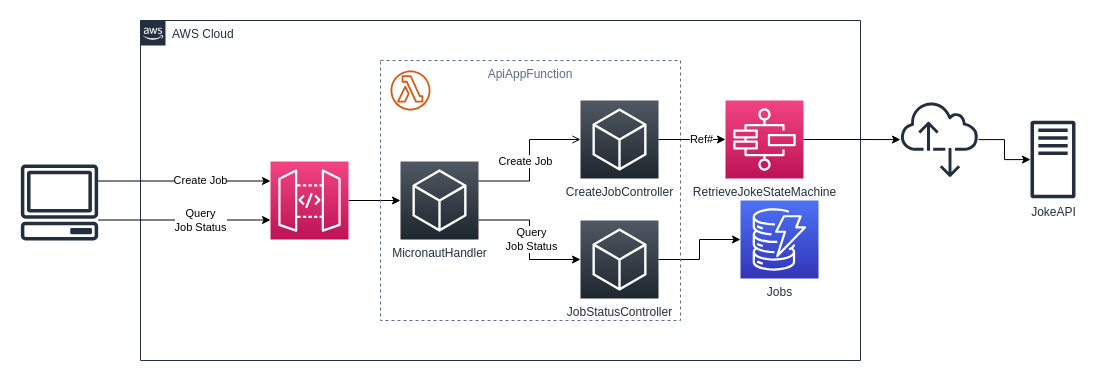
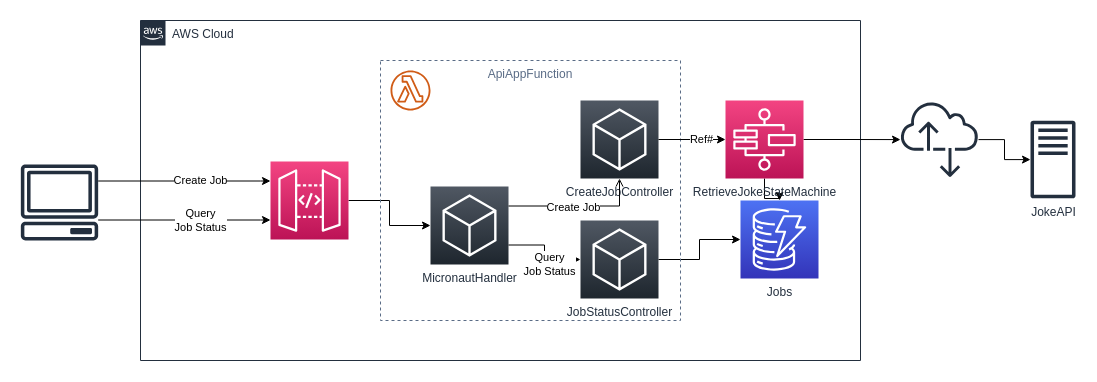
none -> (765, 198)
(440, 201) -> (470, 226)
